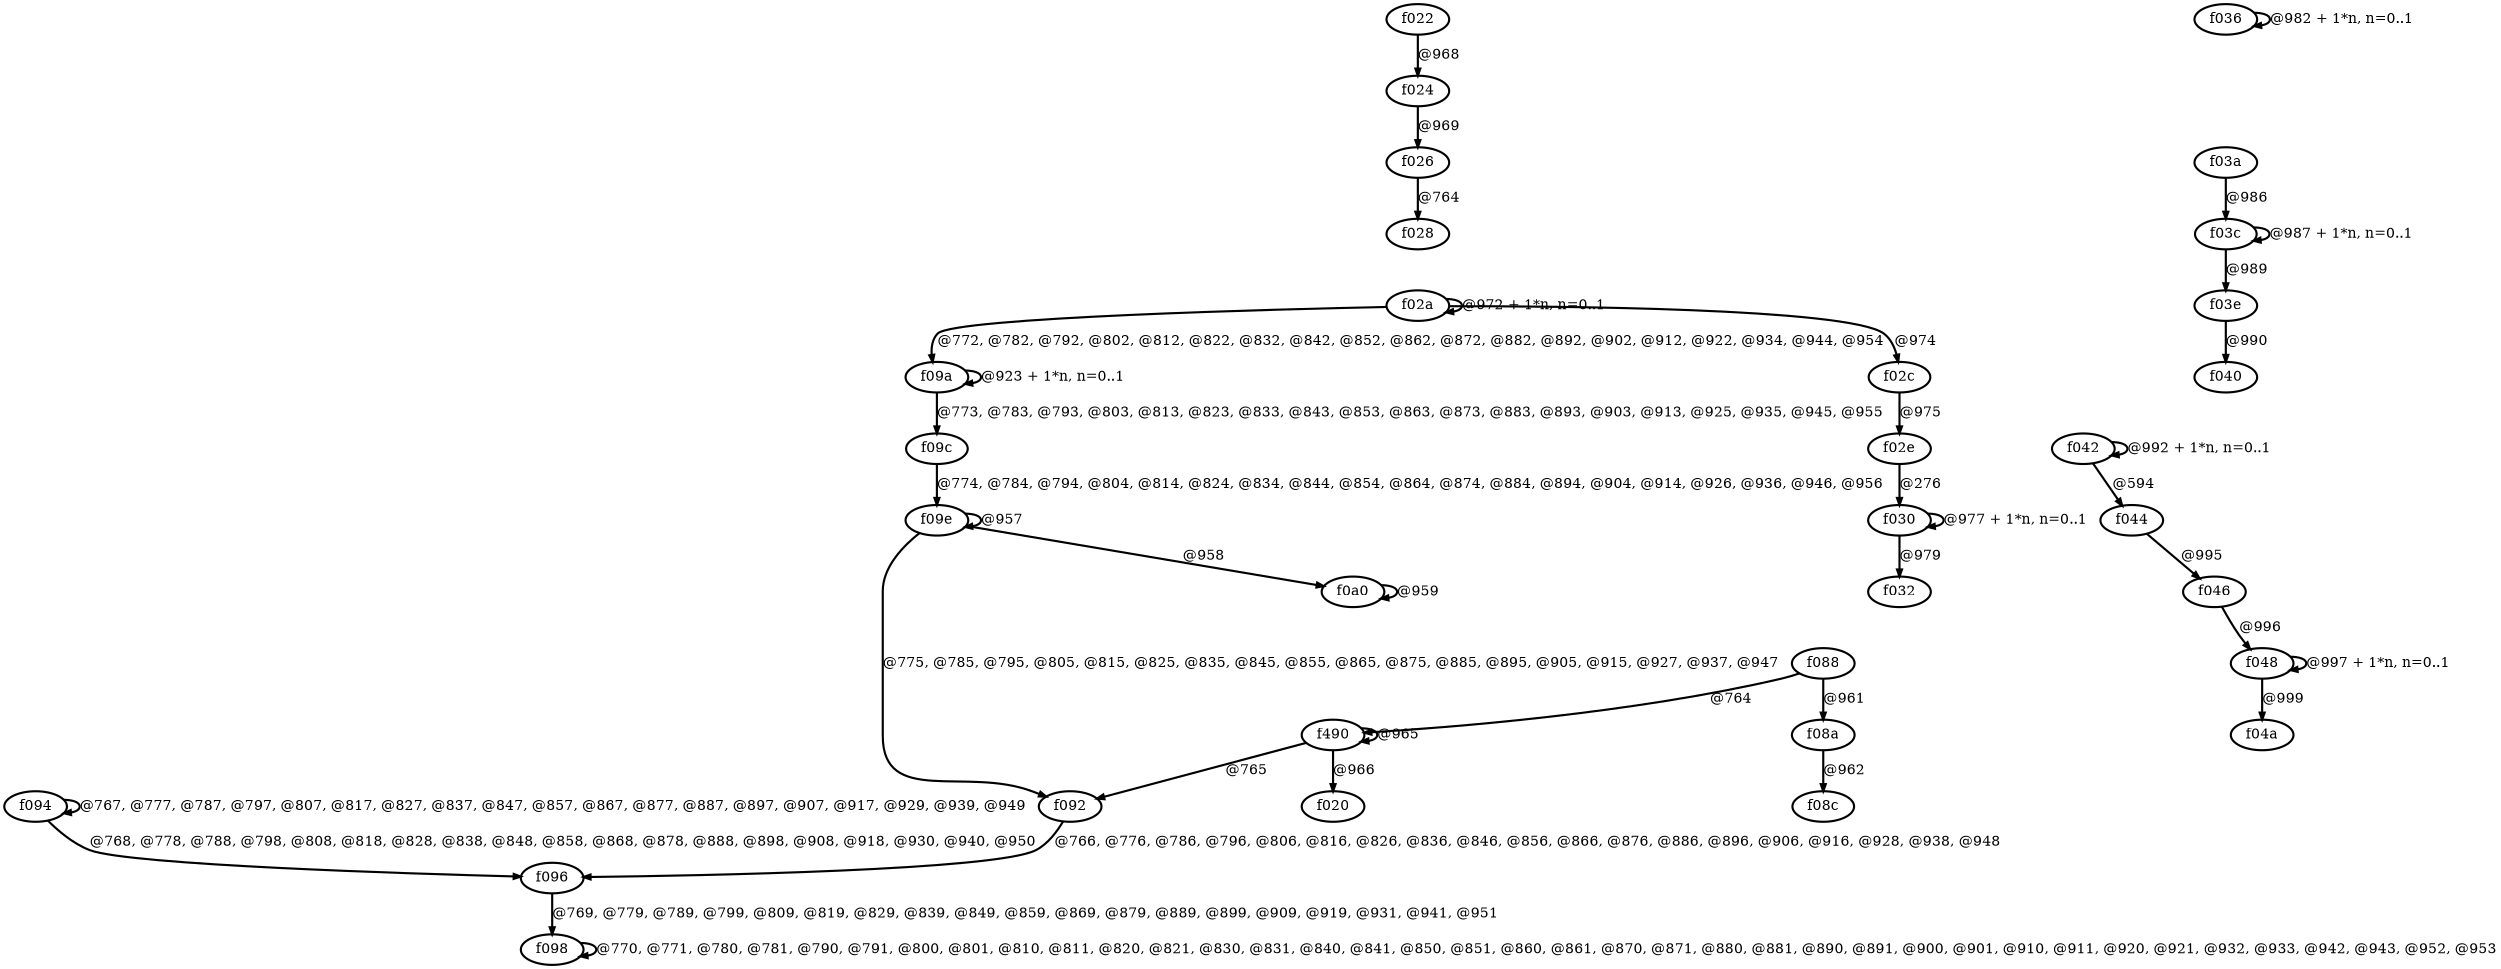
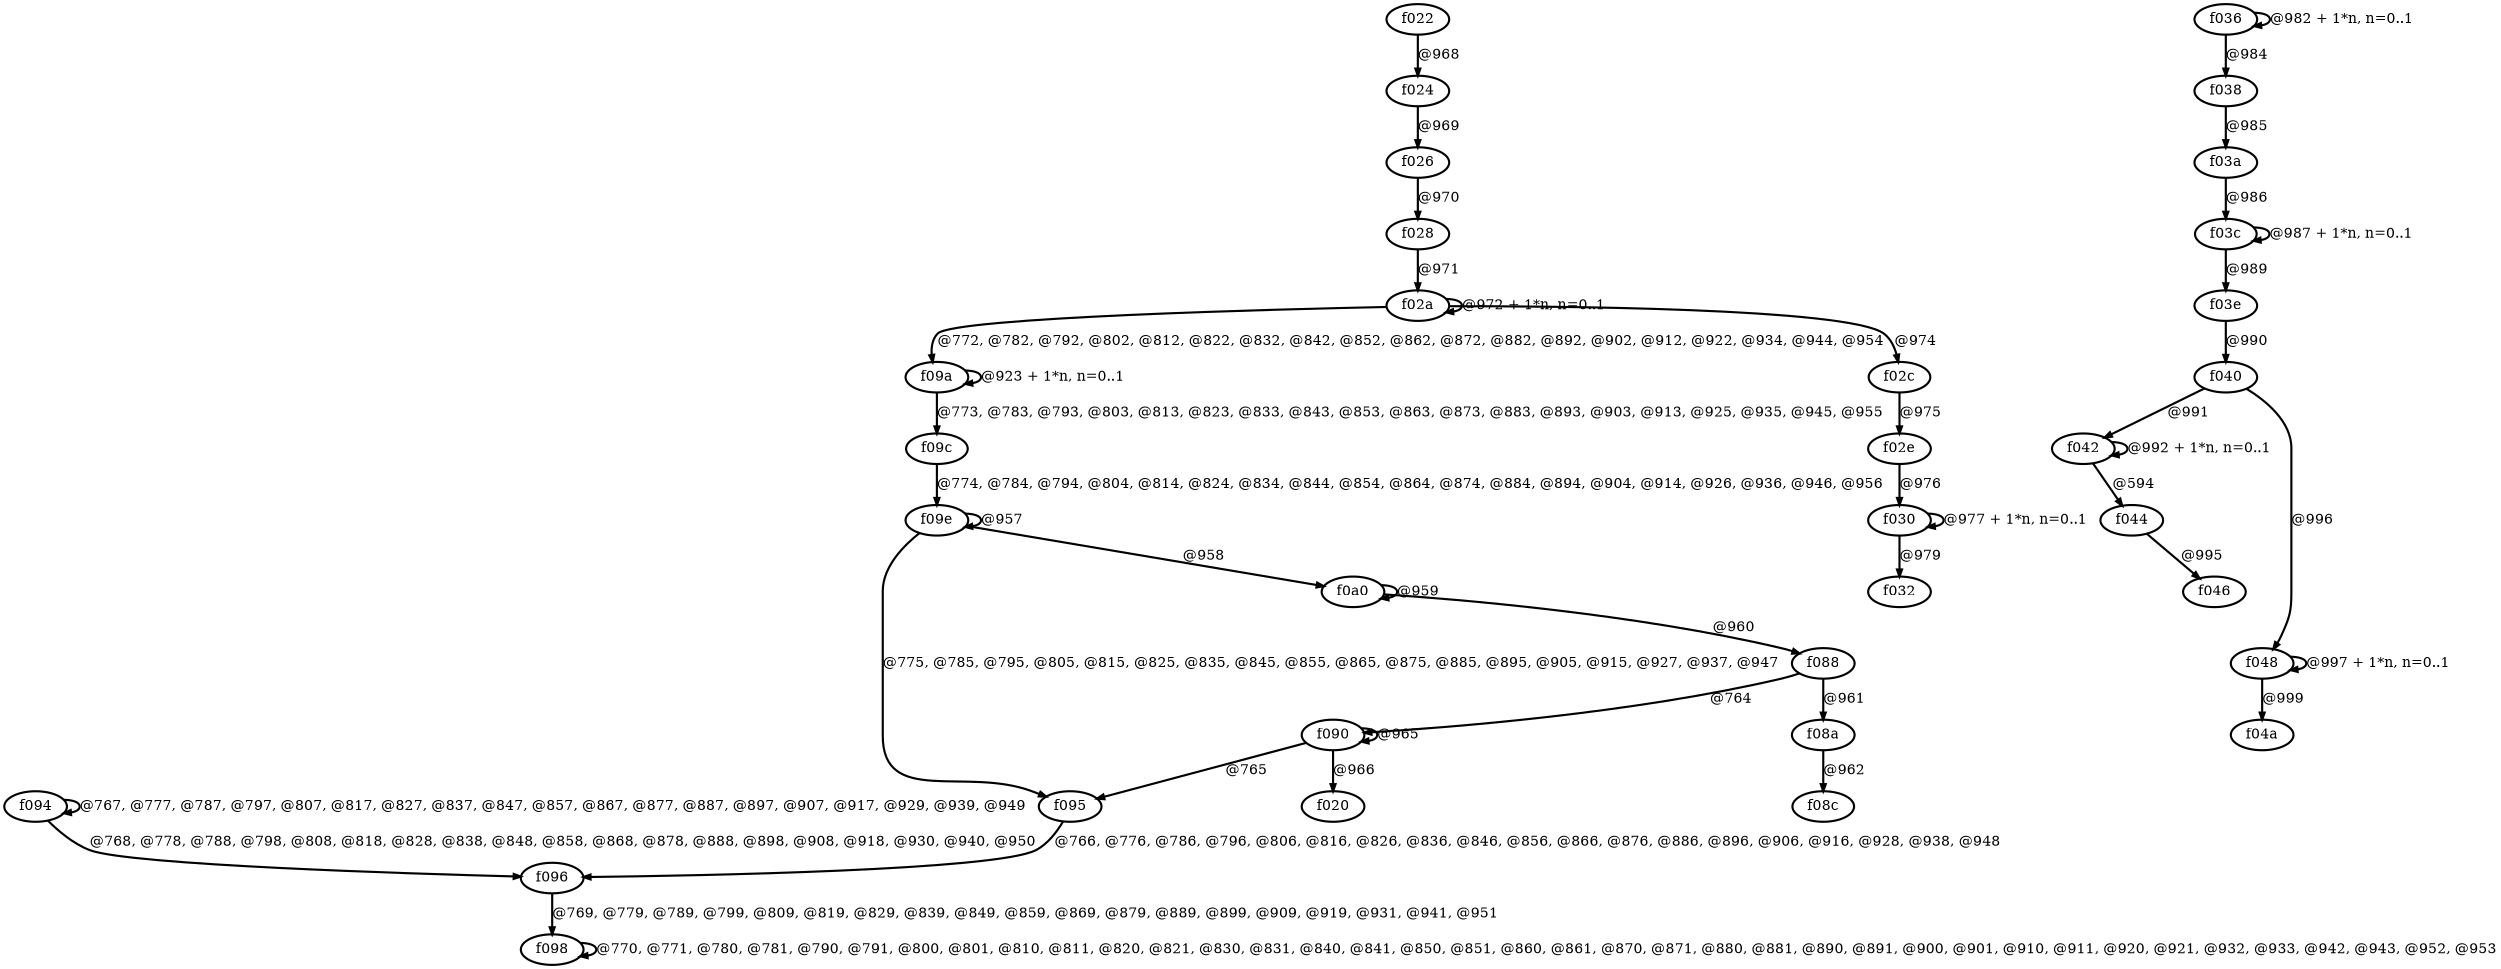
none -> (2226, 91)
(1439, 198) -> (1439, 198)
none -> (1418, 266)
none -> (2158, 411)
(1921, 485) -> (1921, 485)
none -> (1590, 615)
(2233, 626) -> (2291, 508)
(1333, 735) -> (1333, 735)
(1070, 807) -> (1070, 807)
